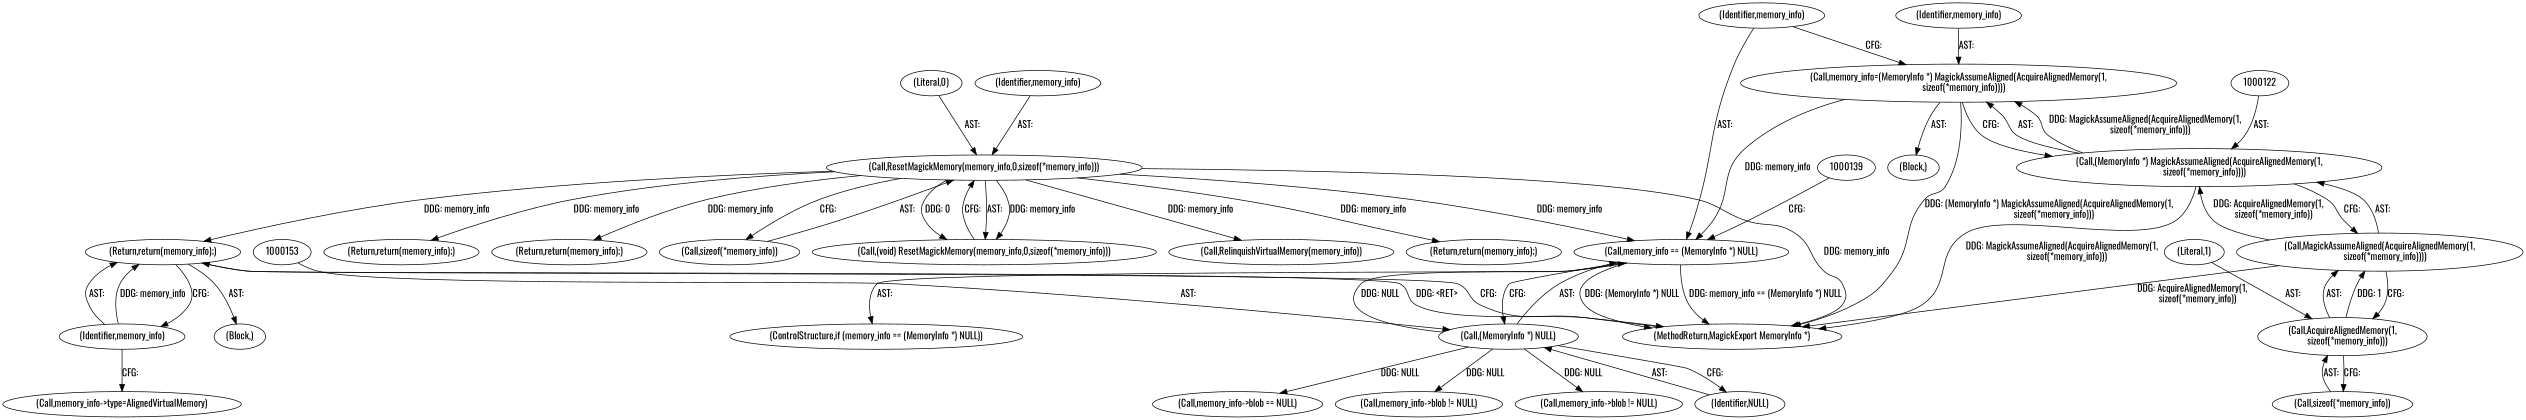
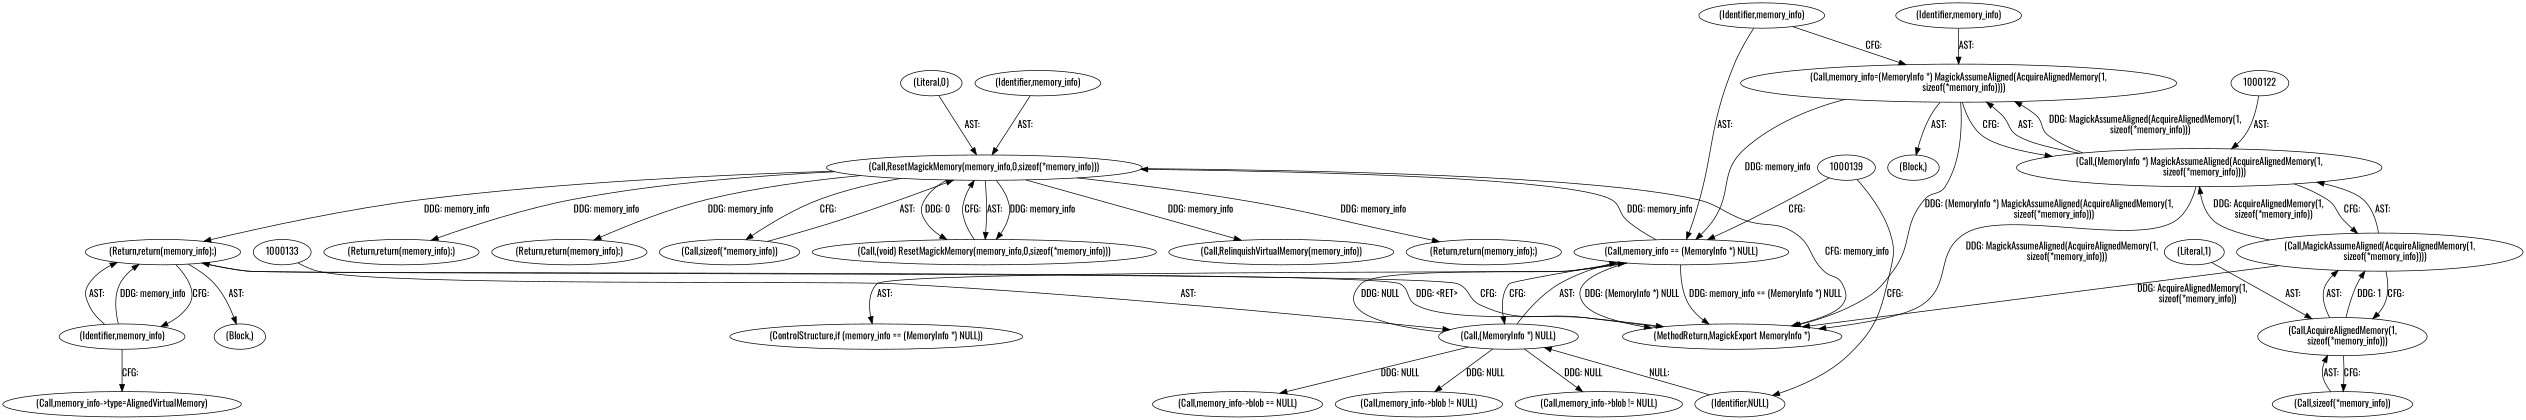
(1375, 195) -> (1529, 185)
(282, 252) -> (282, 252)
(1857, 252) -> (1857, 252)
(1641, 360) -> (1881, 307)
(1661, 374) -> (1661, 374)
